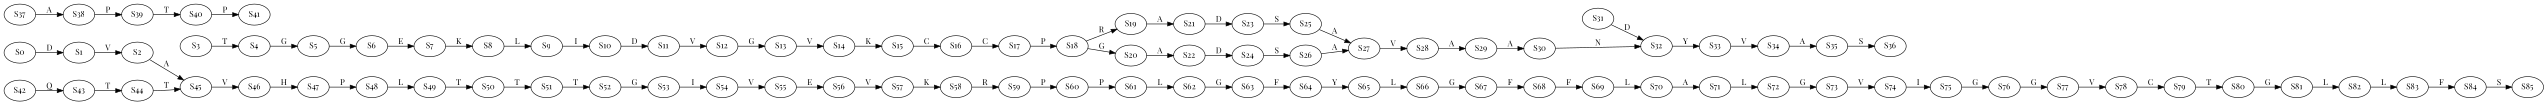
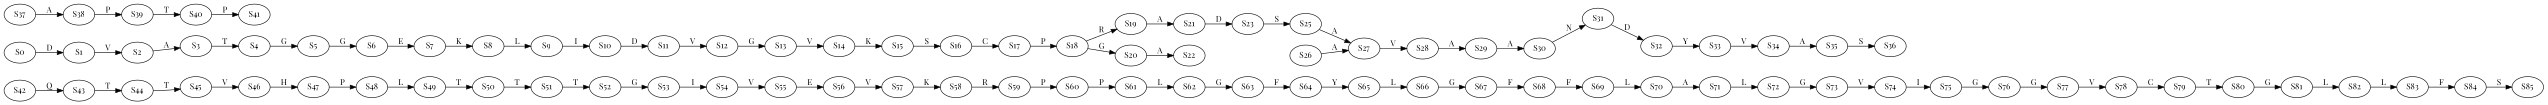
(927, 42) -> (927, 42)
(1595, 47) -> (1566, 35)
(1248, 56) -> none
(164, 68) -> (164, 50)
